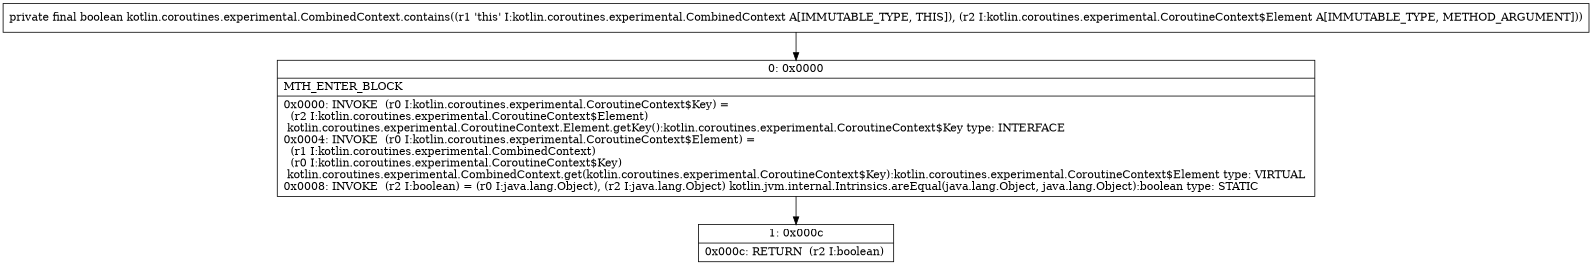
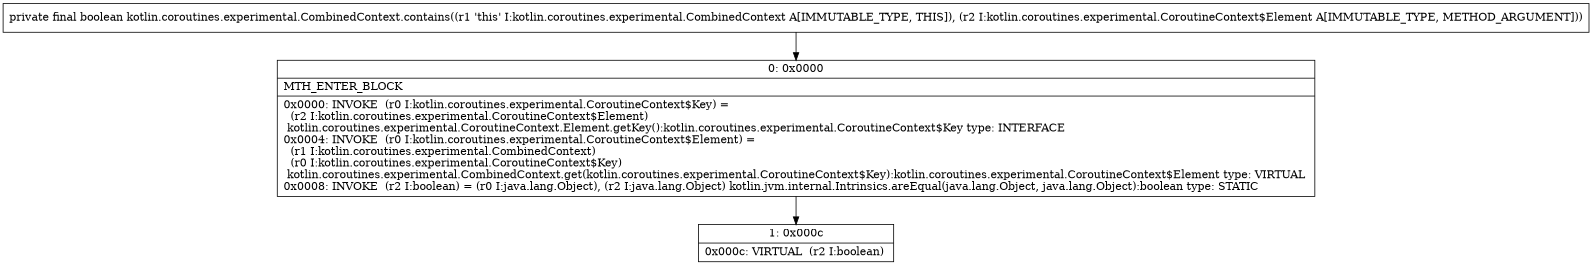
(796, 252) -> (796, 252)
